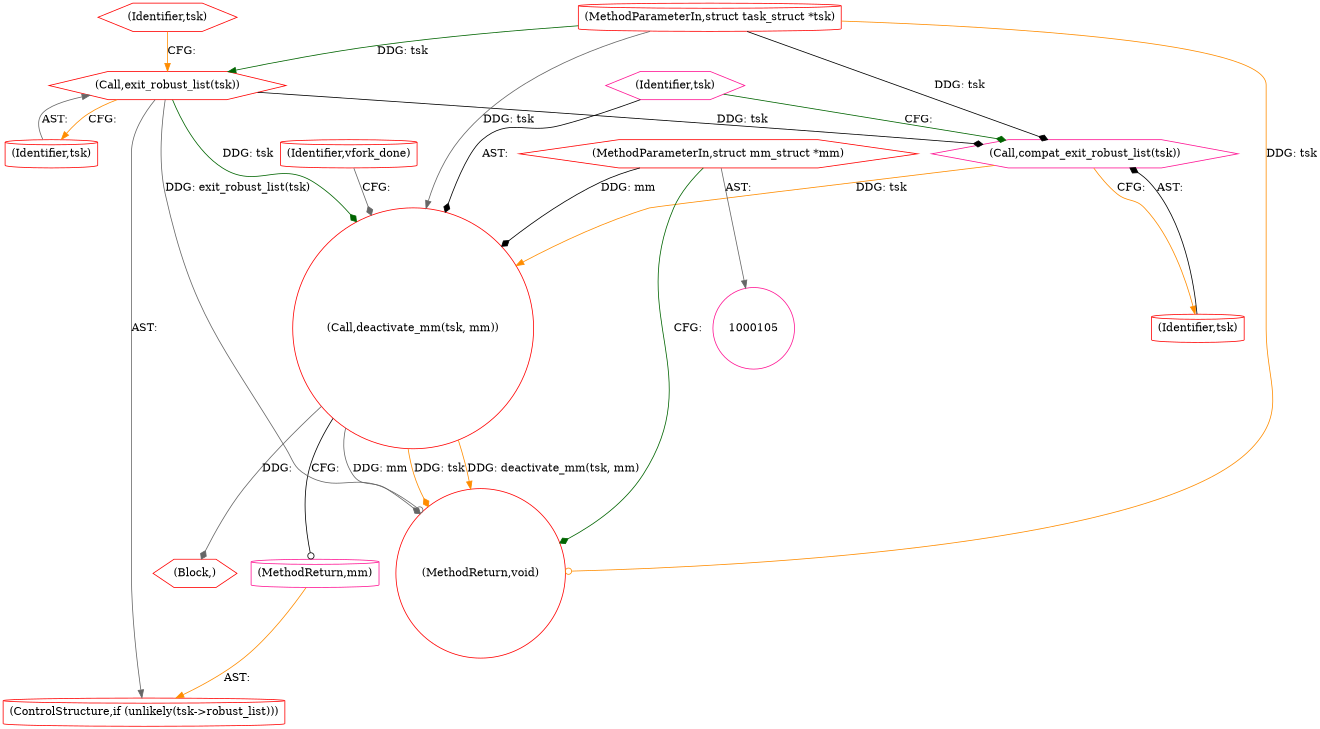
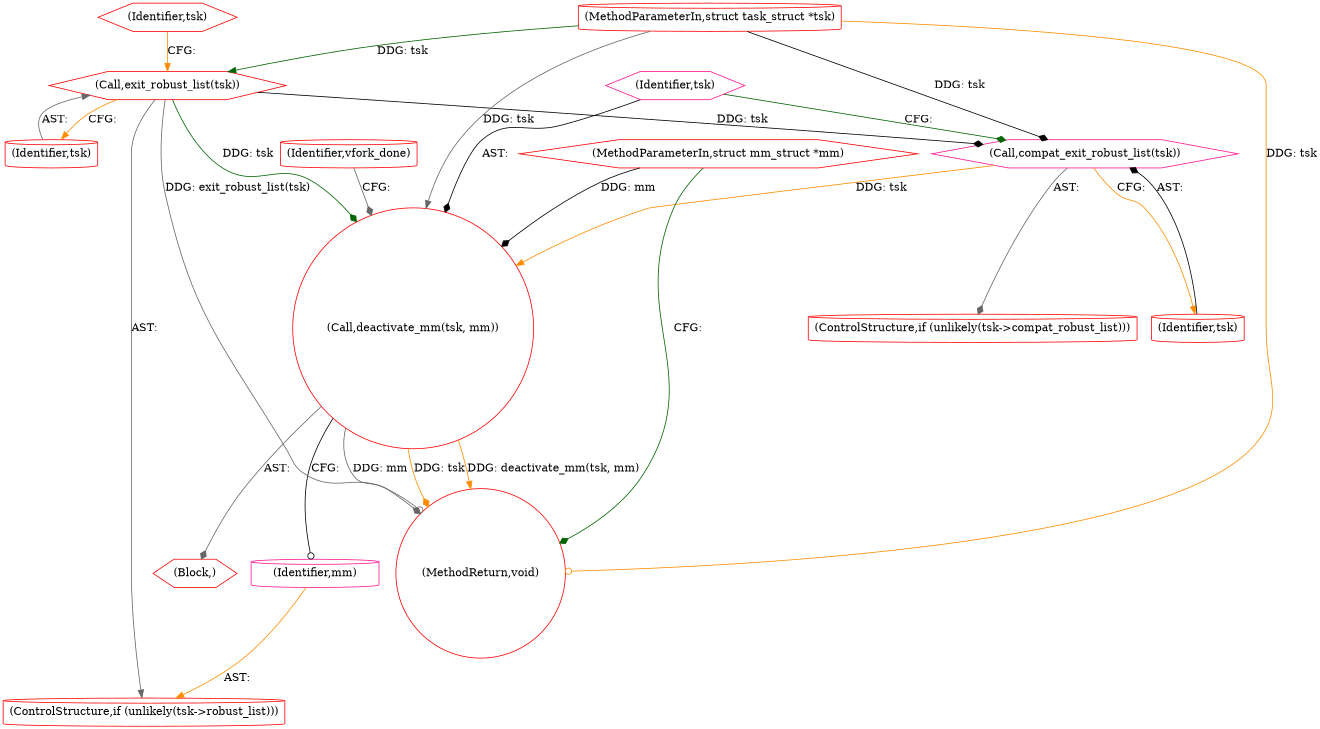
(754, 328) -> none
none -> (973, 328)
(279, 469) -> (279, 469)
(315, 573) -> (315, 573)
